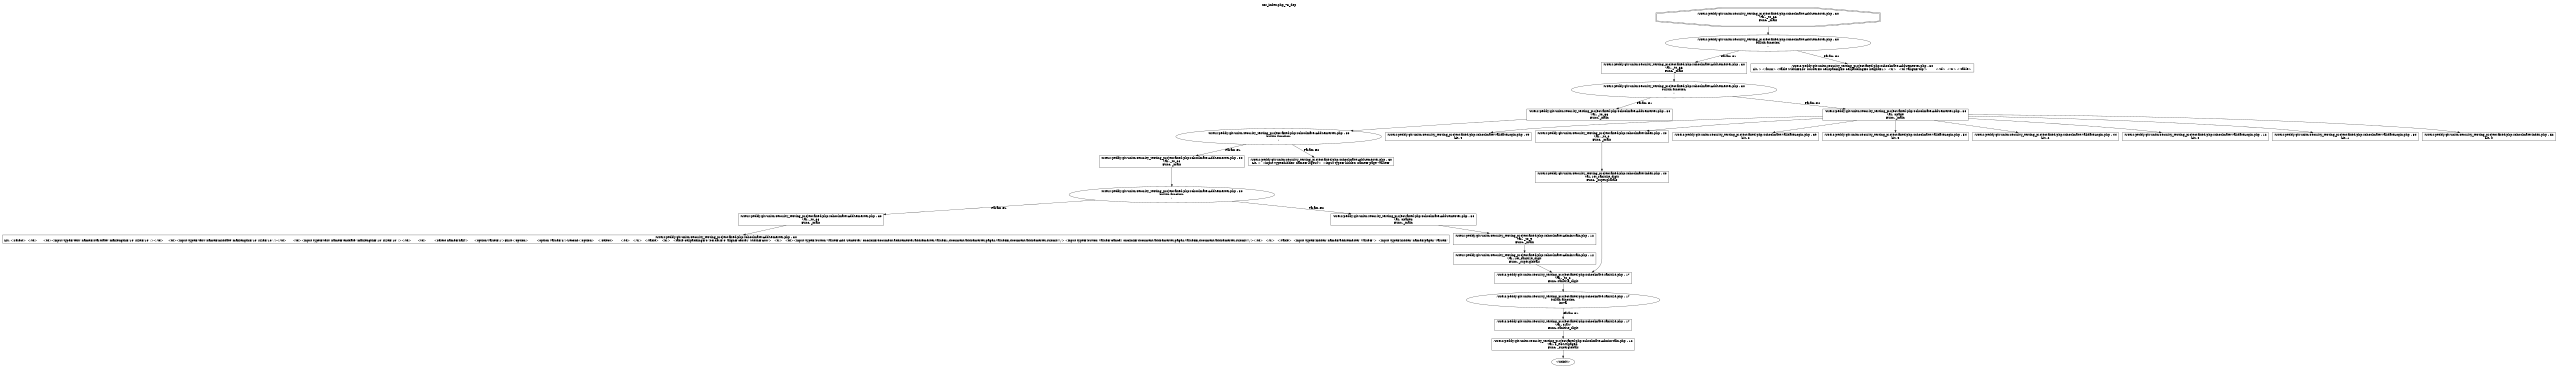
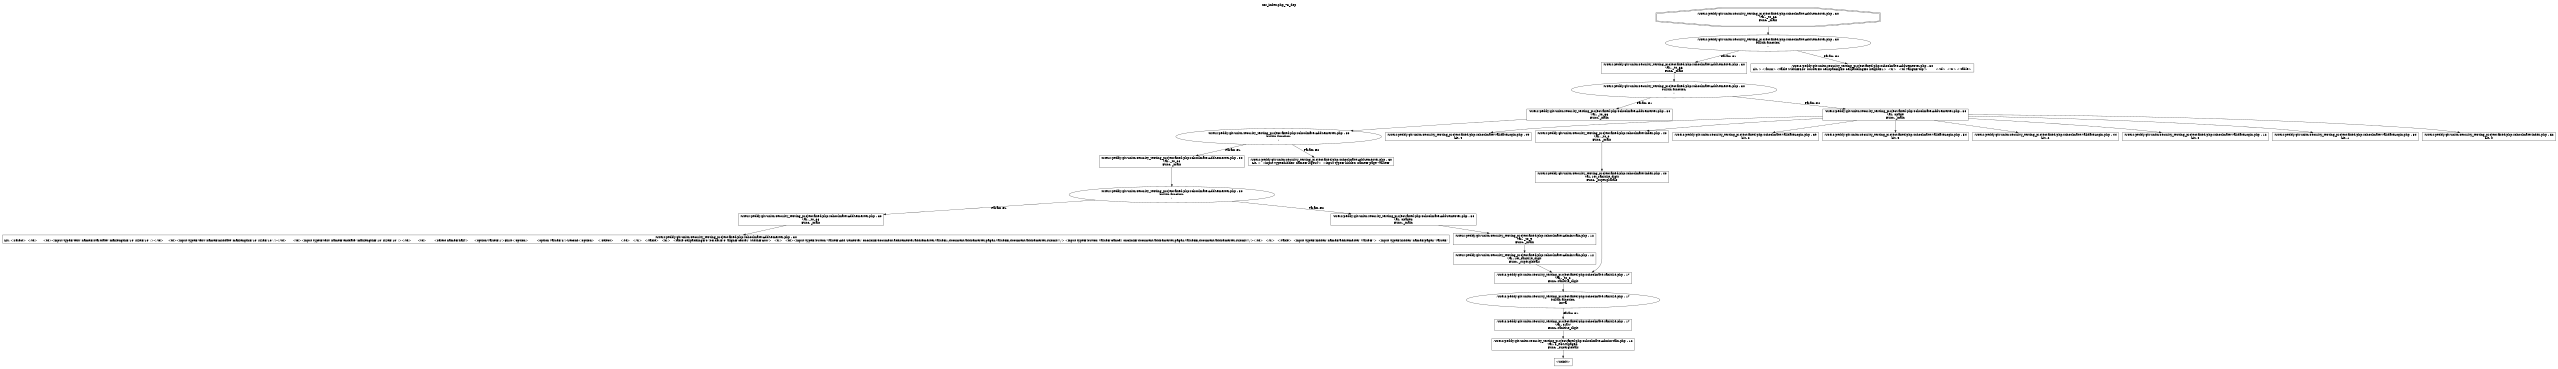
(1563, 362) -> (1563, 362)
